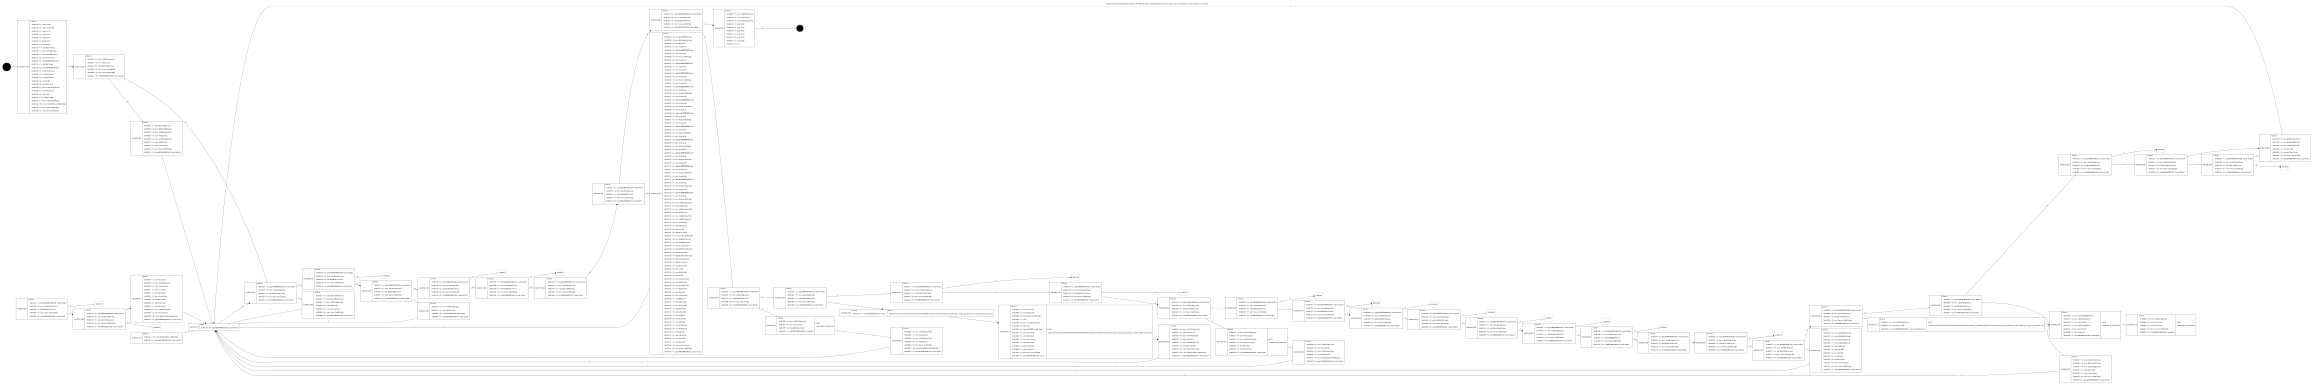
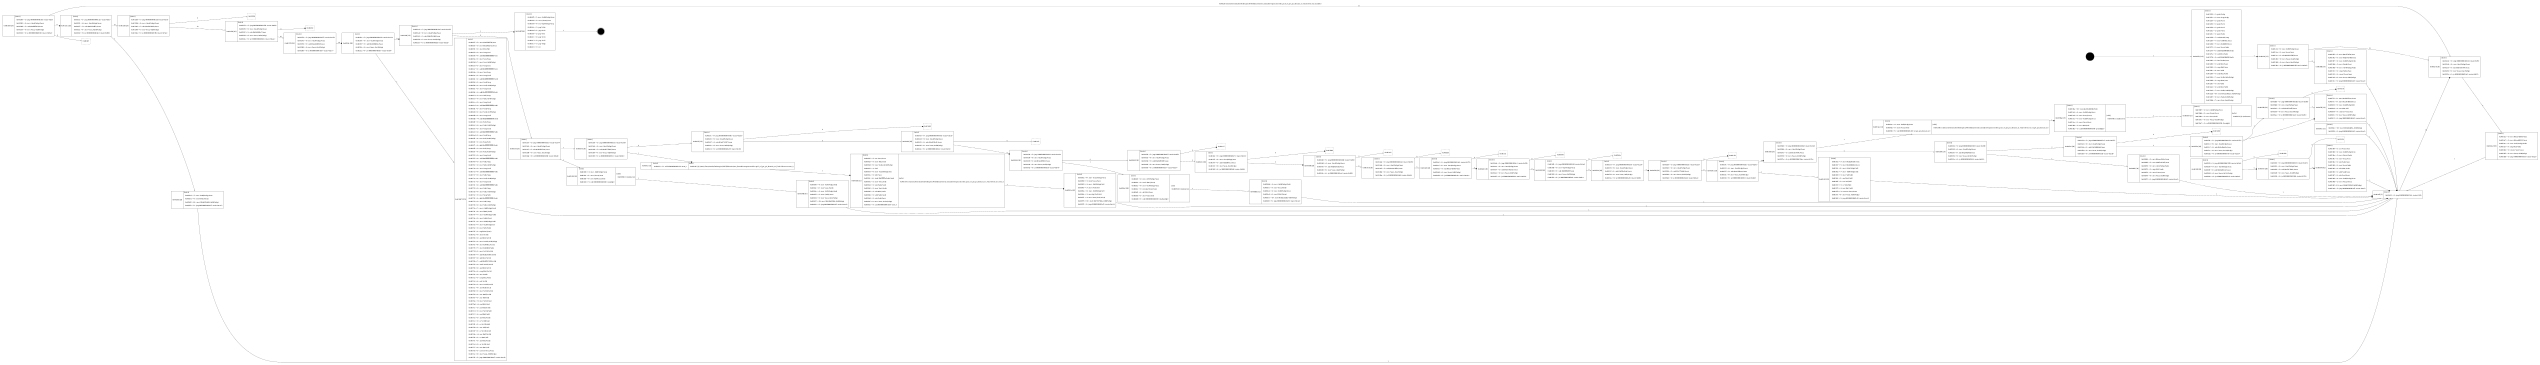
(299, 286) -> (1260, 7)
